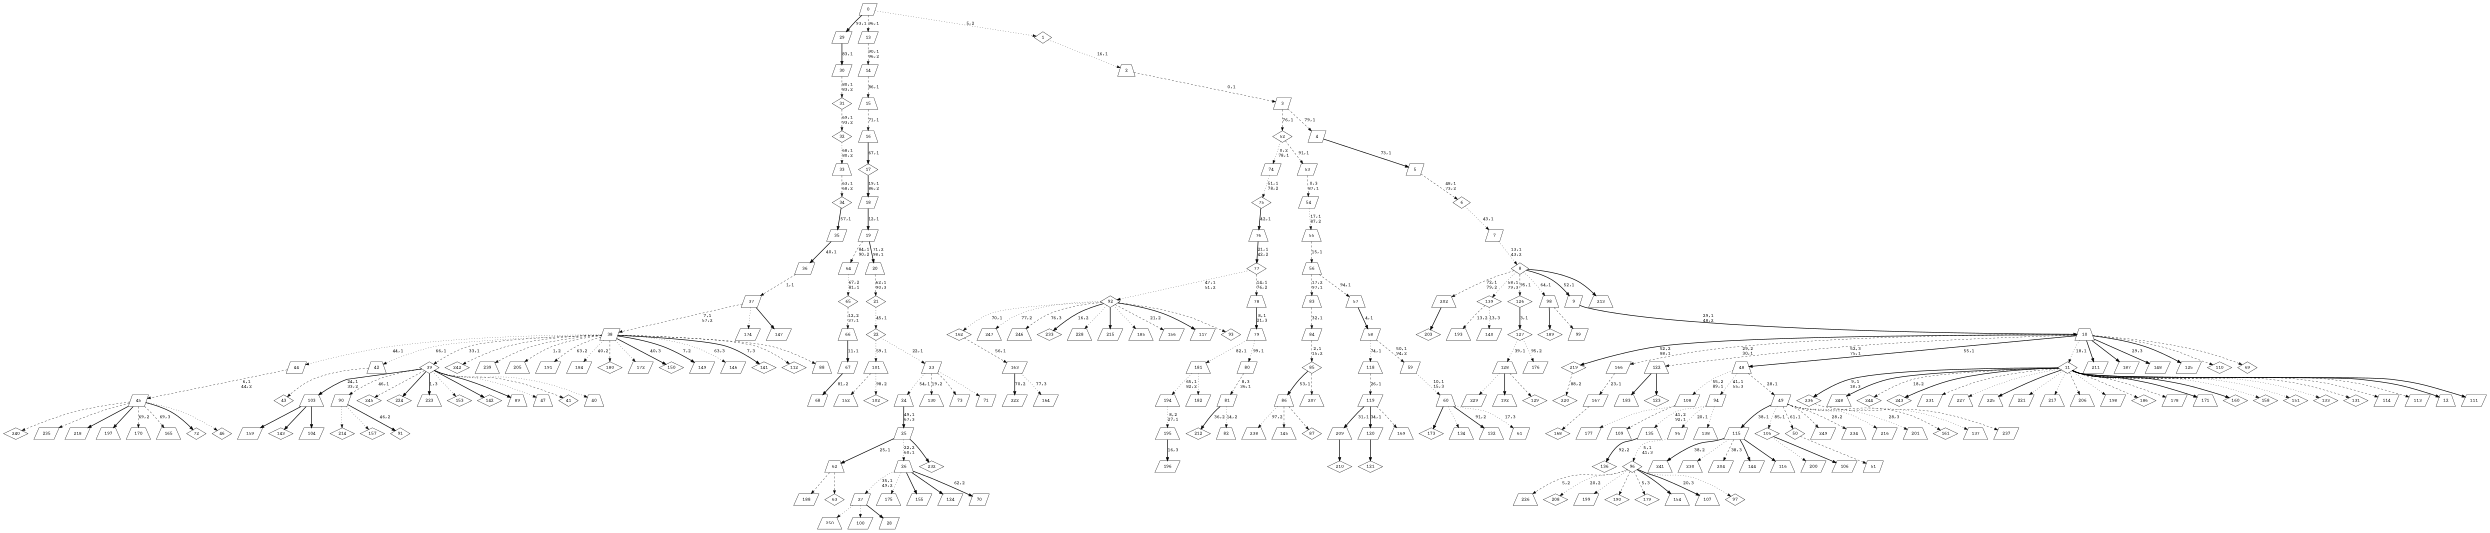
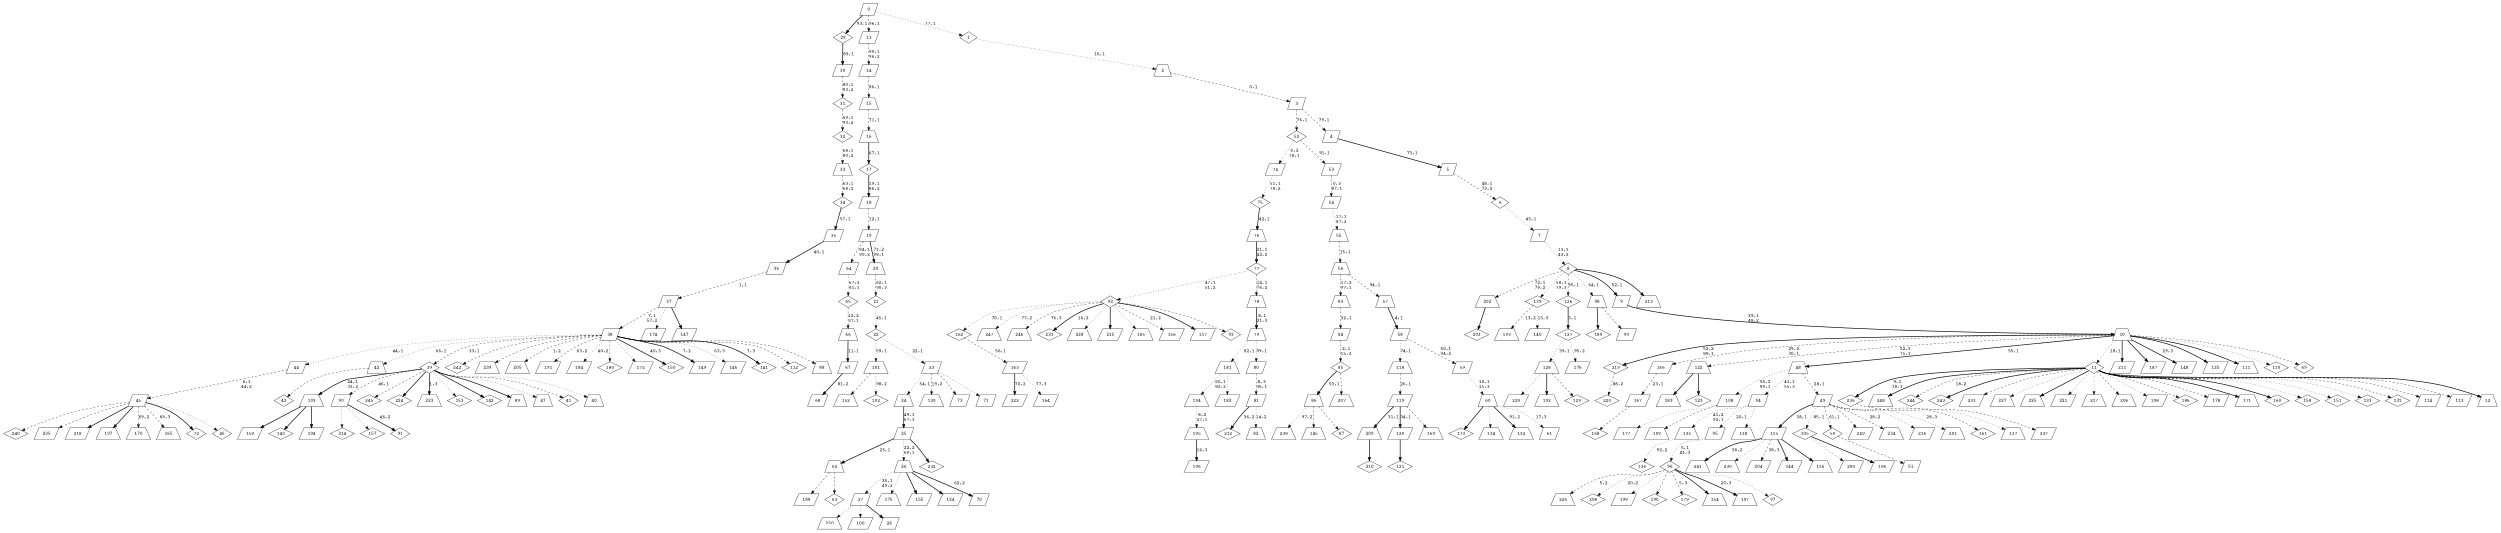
(970, 23) -> (930, 23)
(842, 38) -> (843, 38)
(868, 217) -> (869, 217)
(2153, 345) -> (2199, 345)
(2366, 378) -> (2184, 345)
(2474, 401) -> (2246, 368)
(1620, 444) -> (1658, 445)
